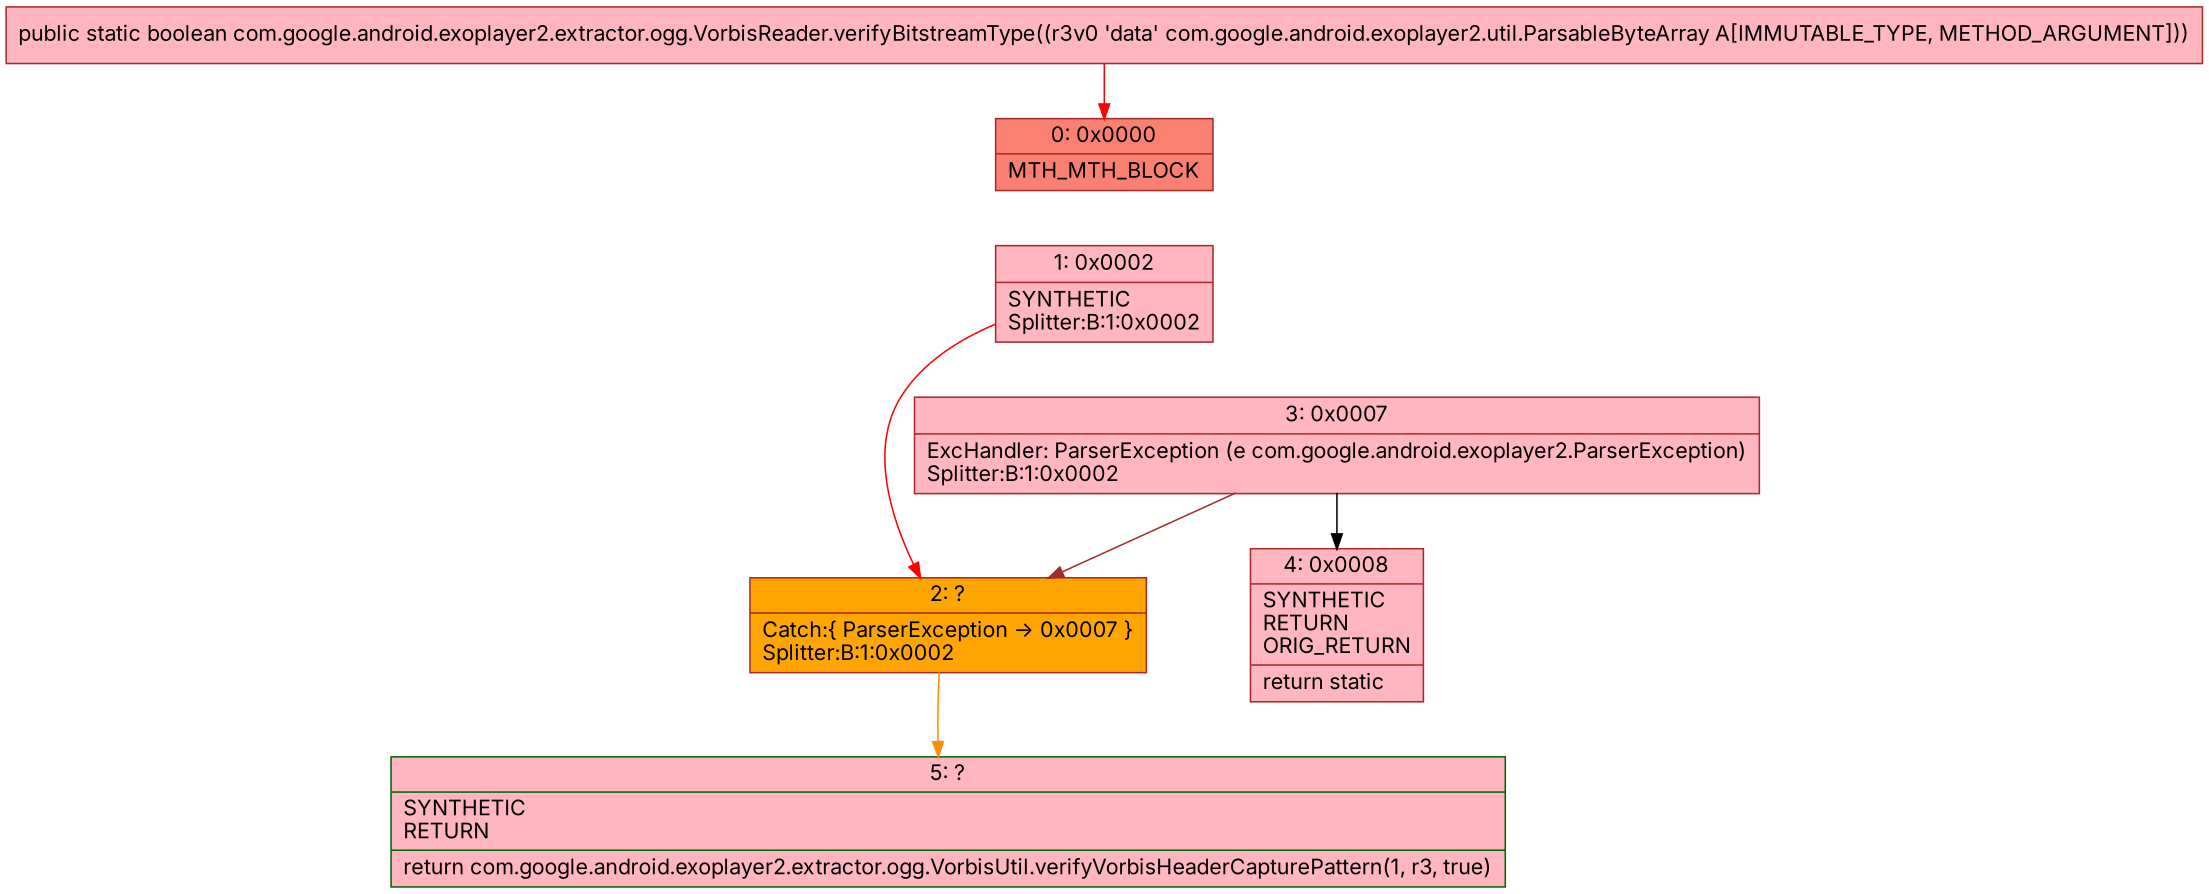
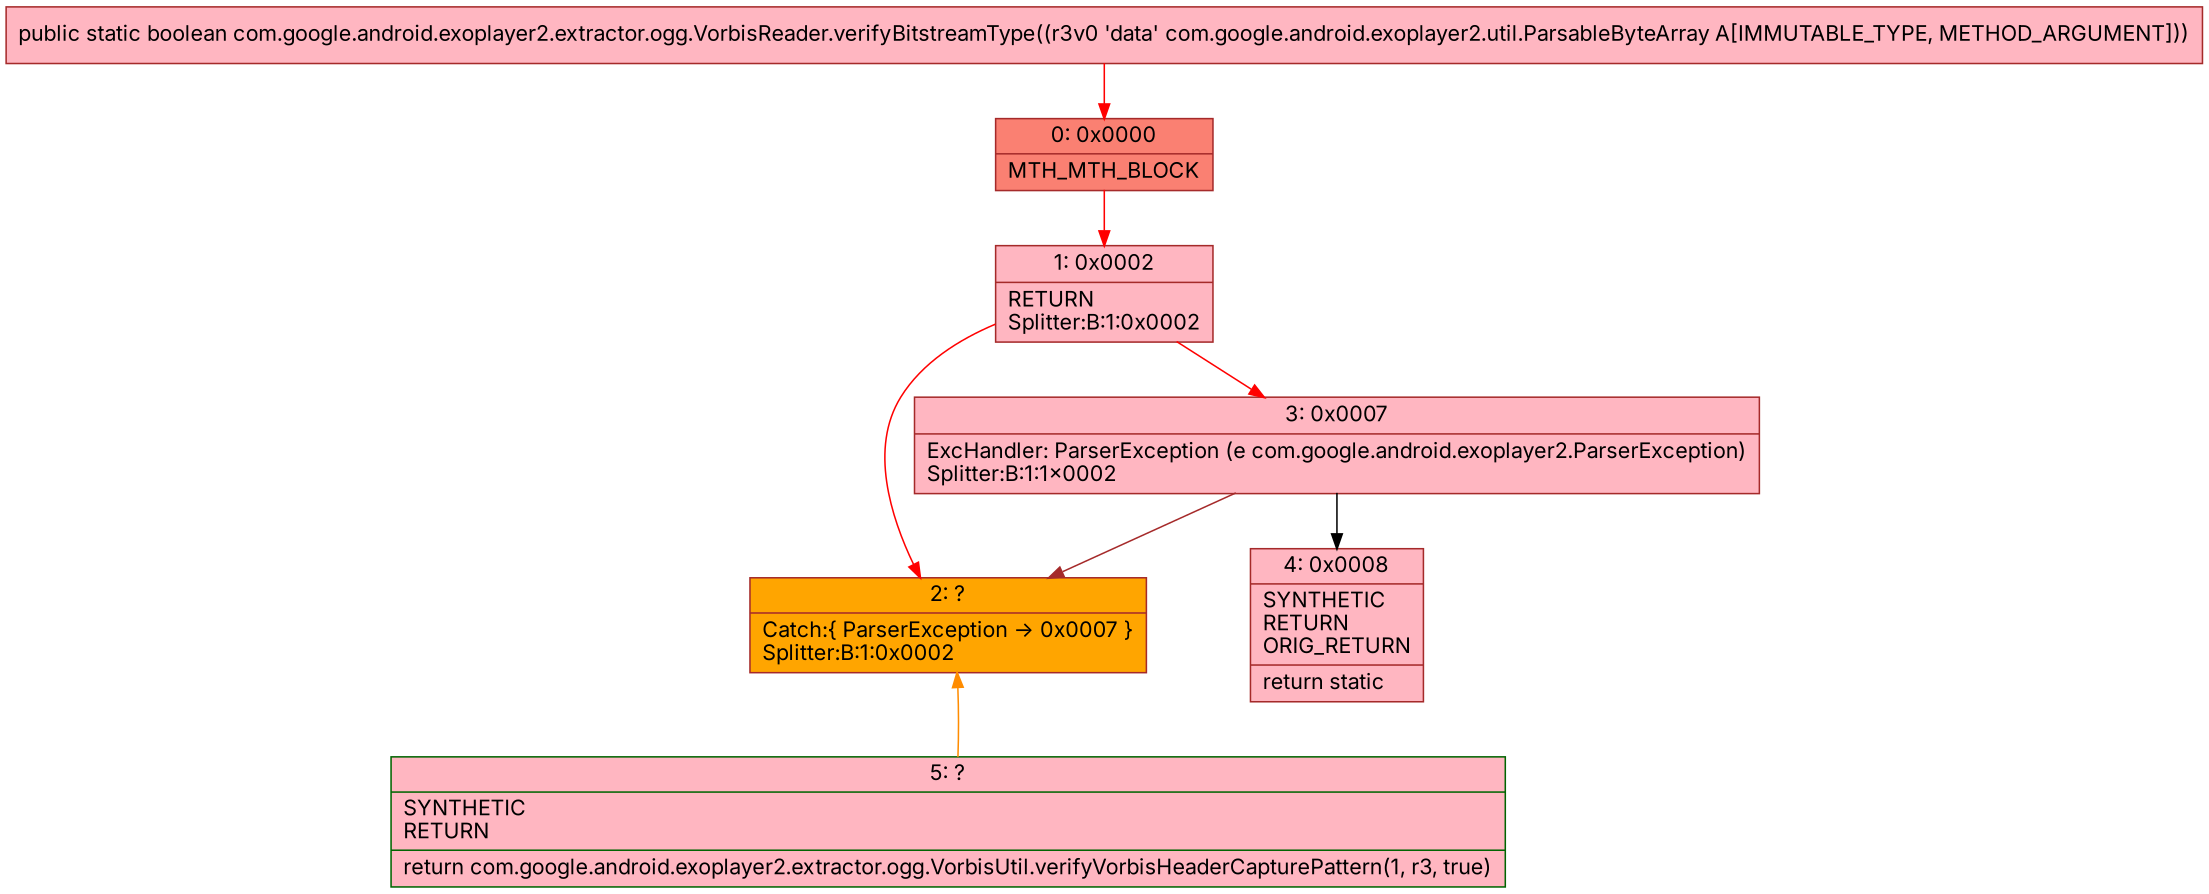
none -> (1104, 210)
(1070, 300) -> (1051, 300)
none -> (1214, 365)
(1023, 474) -> (1022, 474)
(938, 707) -> (959, 722)
